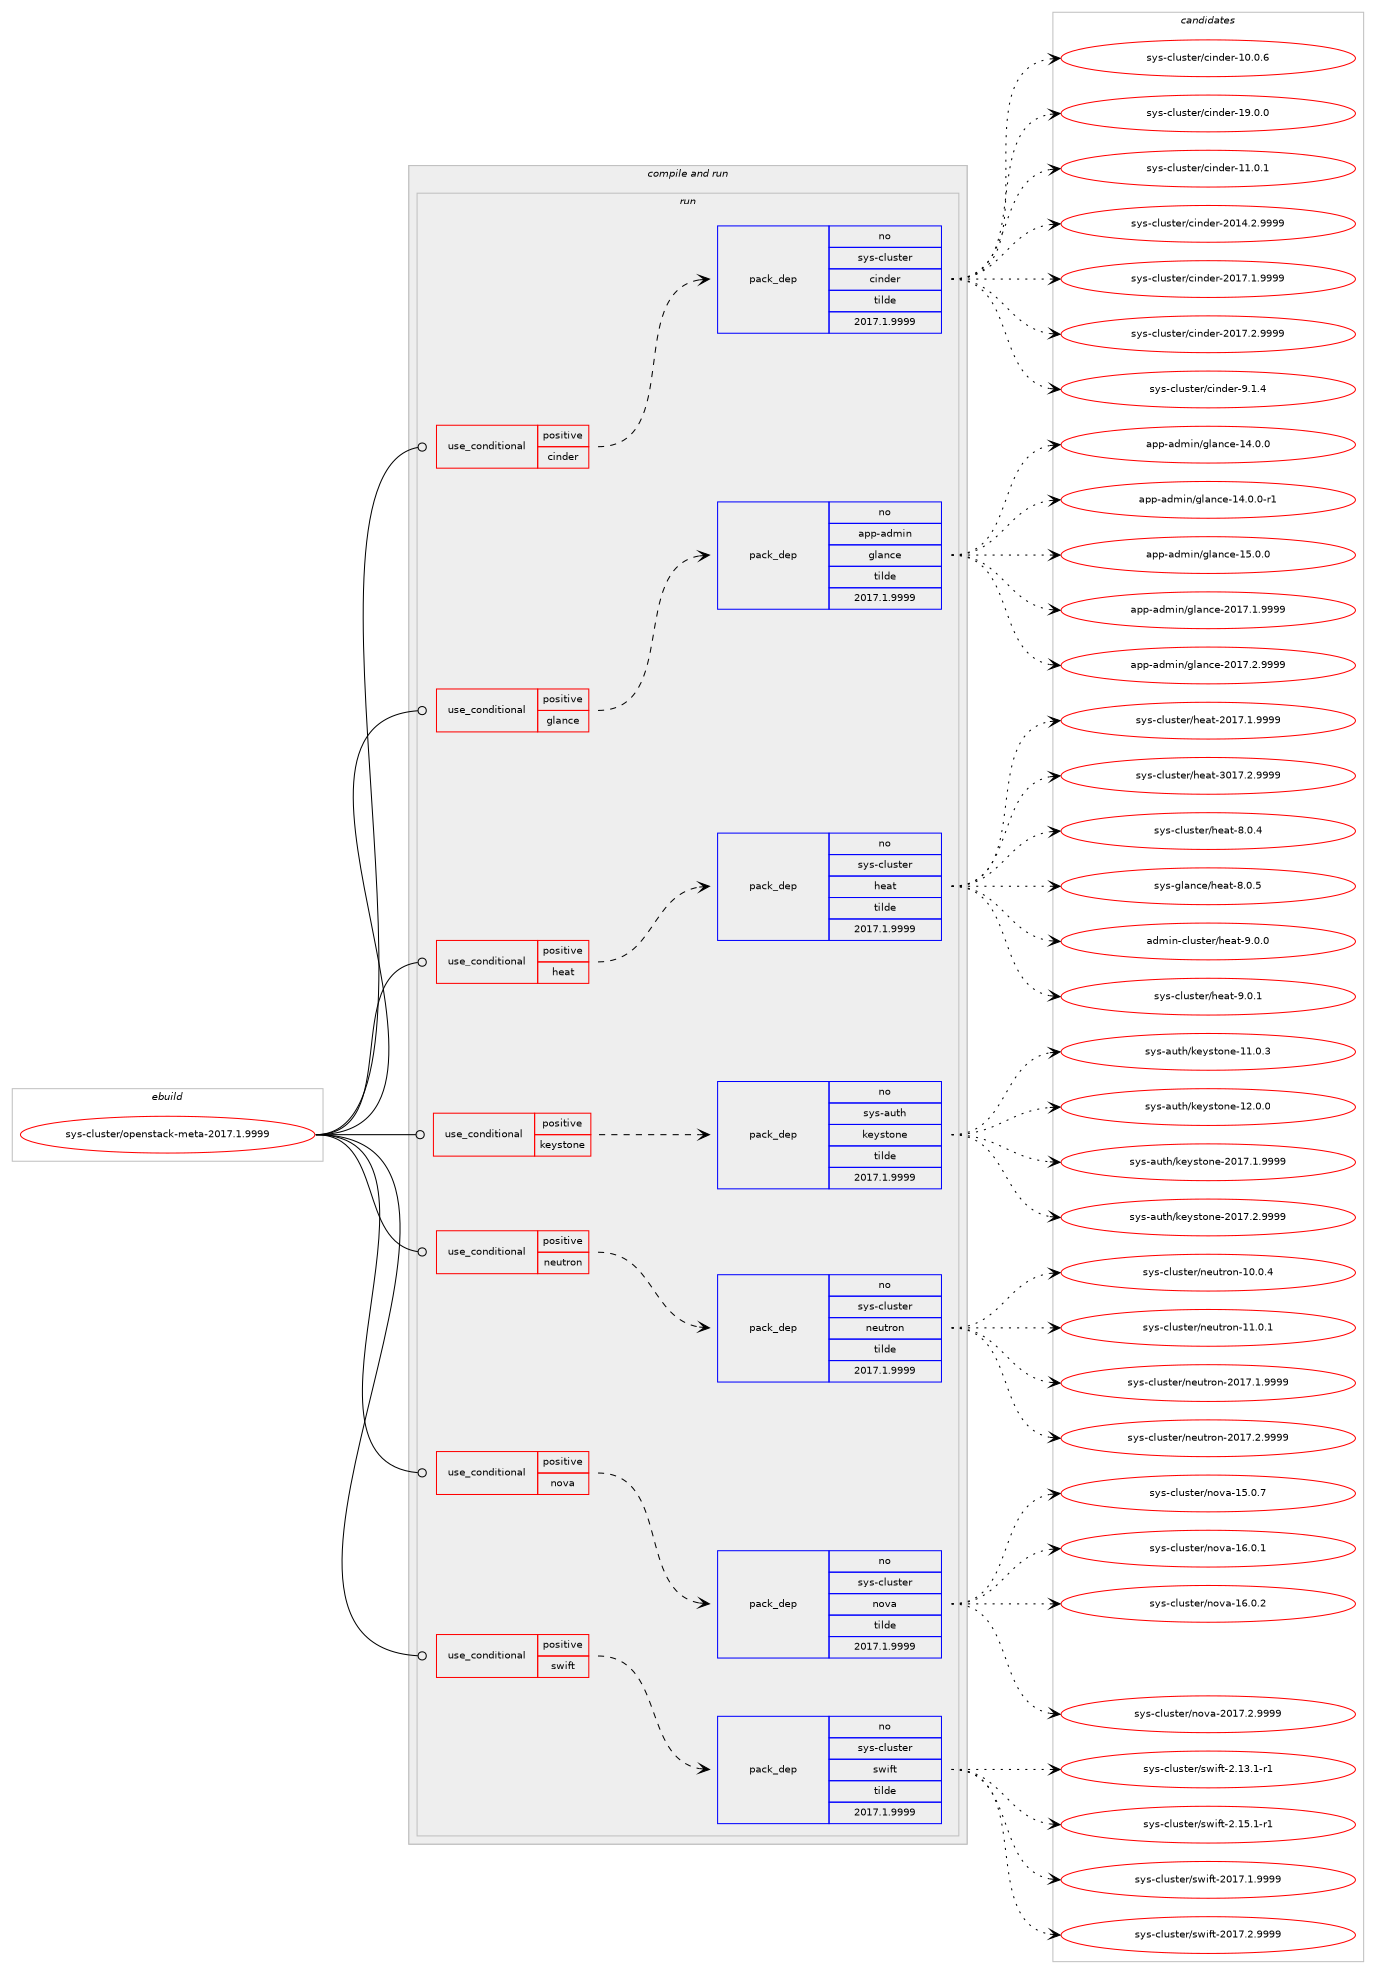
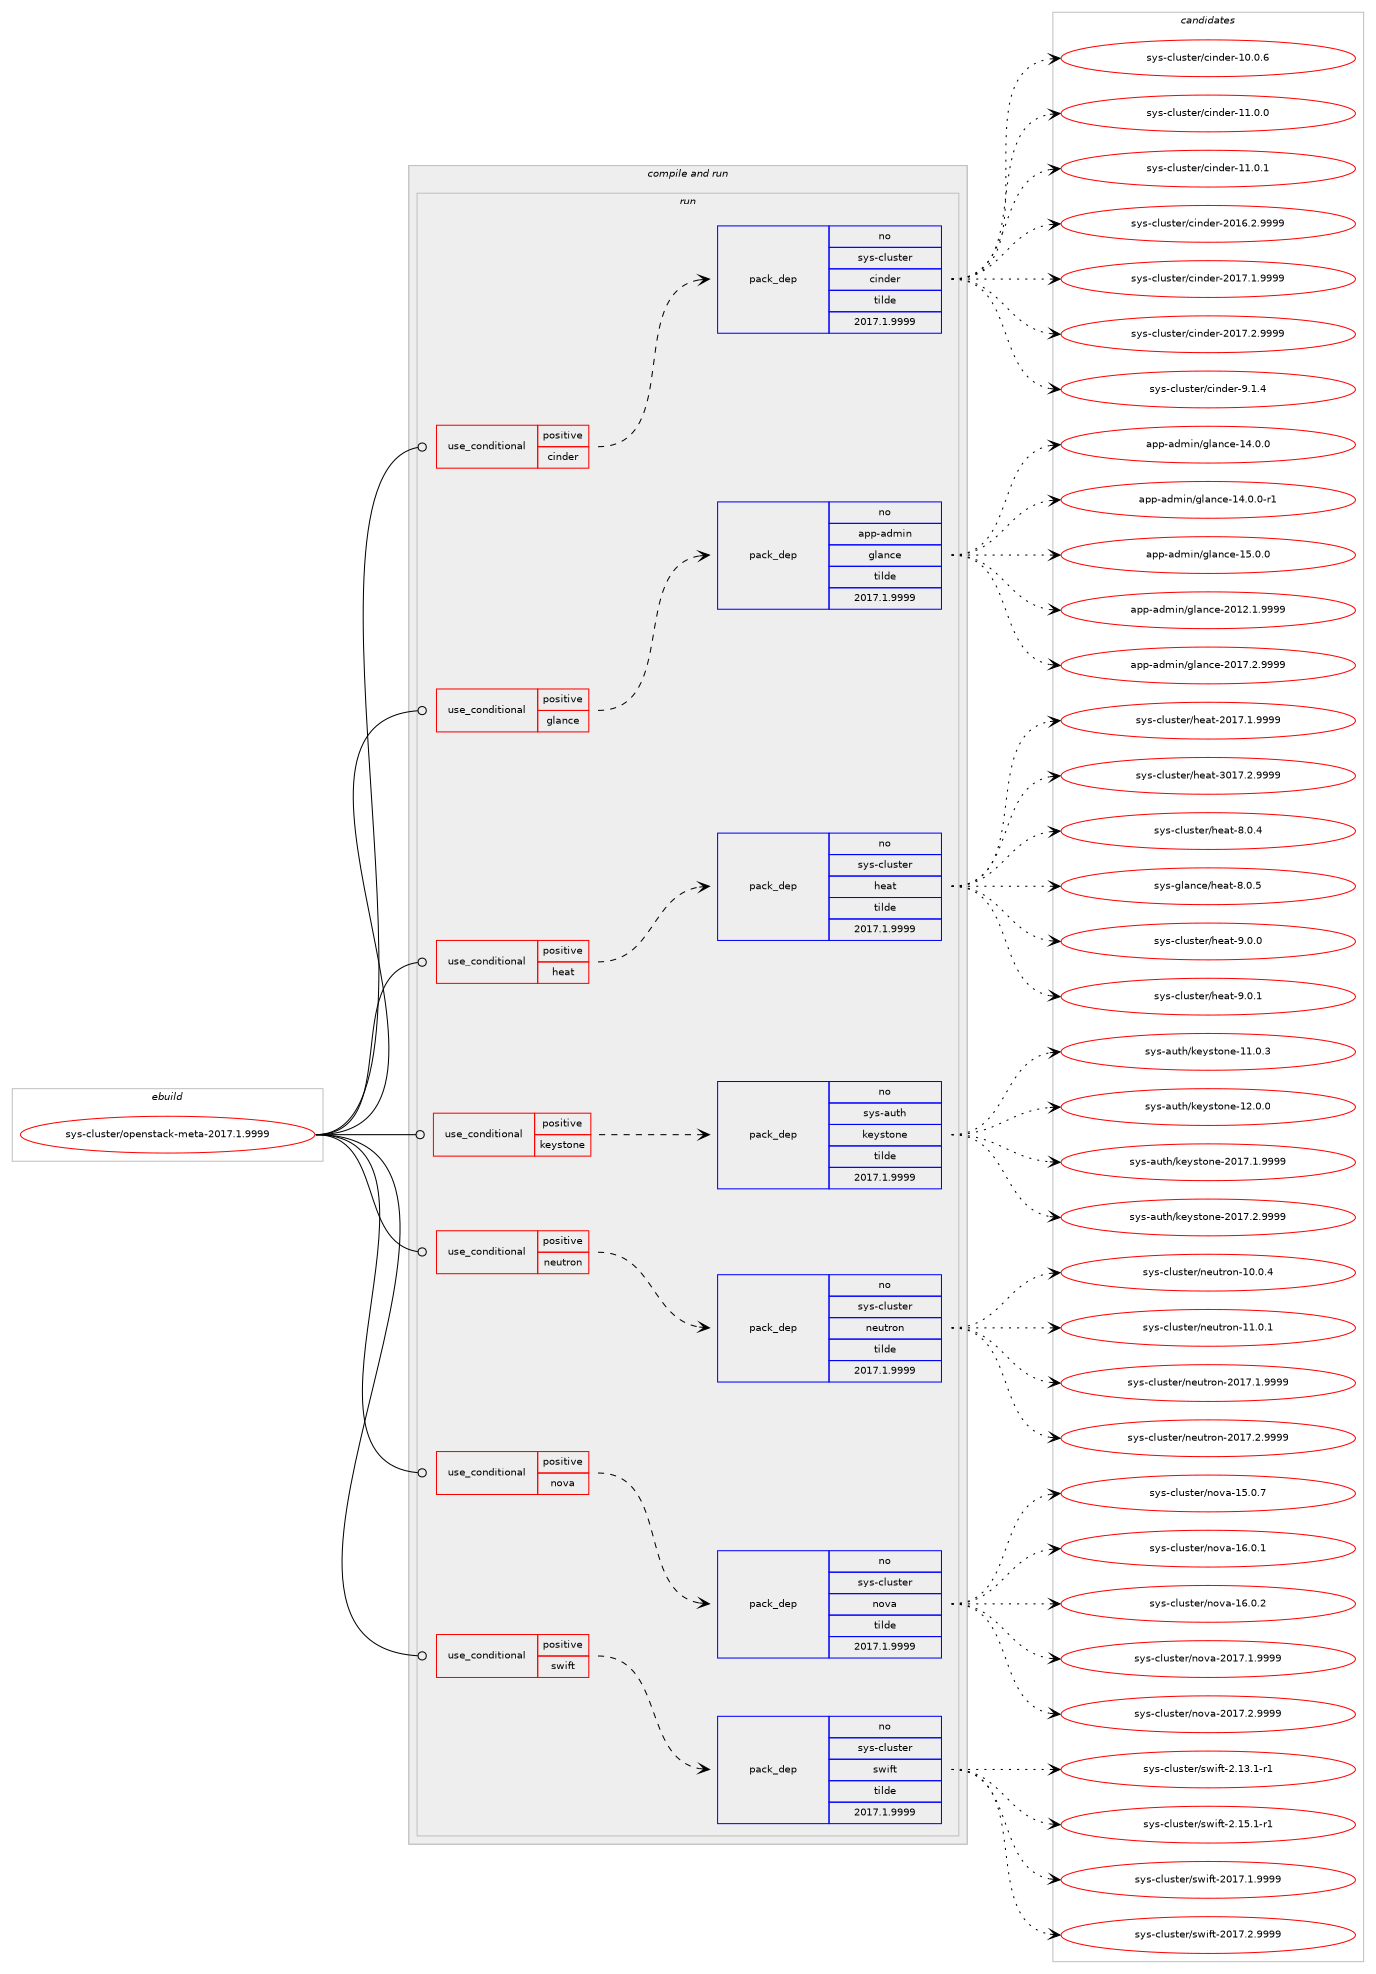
(1208, 113) -> (1208, 113)
(1208, 224) -> (1208, 224)
(1208, 610) -> (1208, 610)
(1208, 941) -> (1208, 941)
none -> (1208, 1659)
